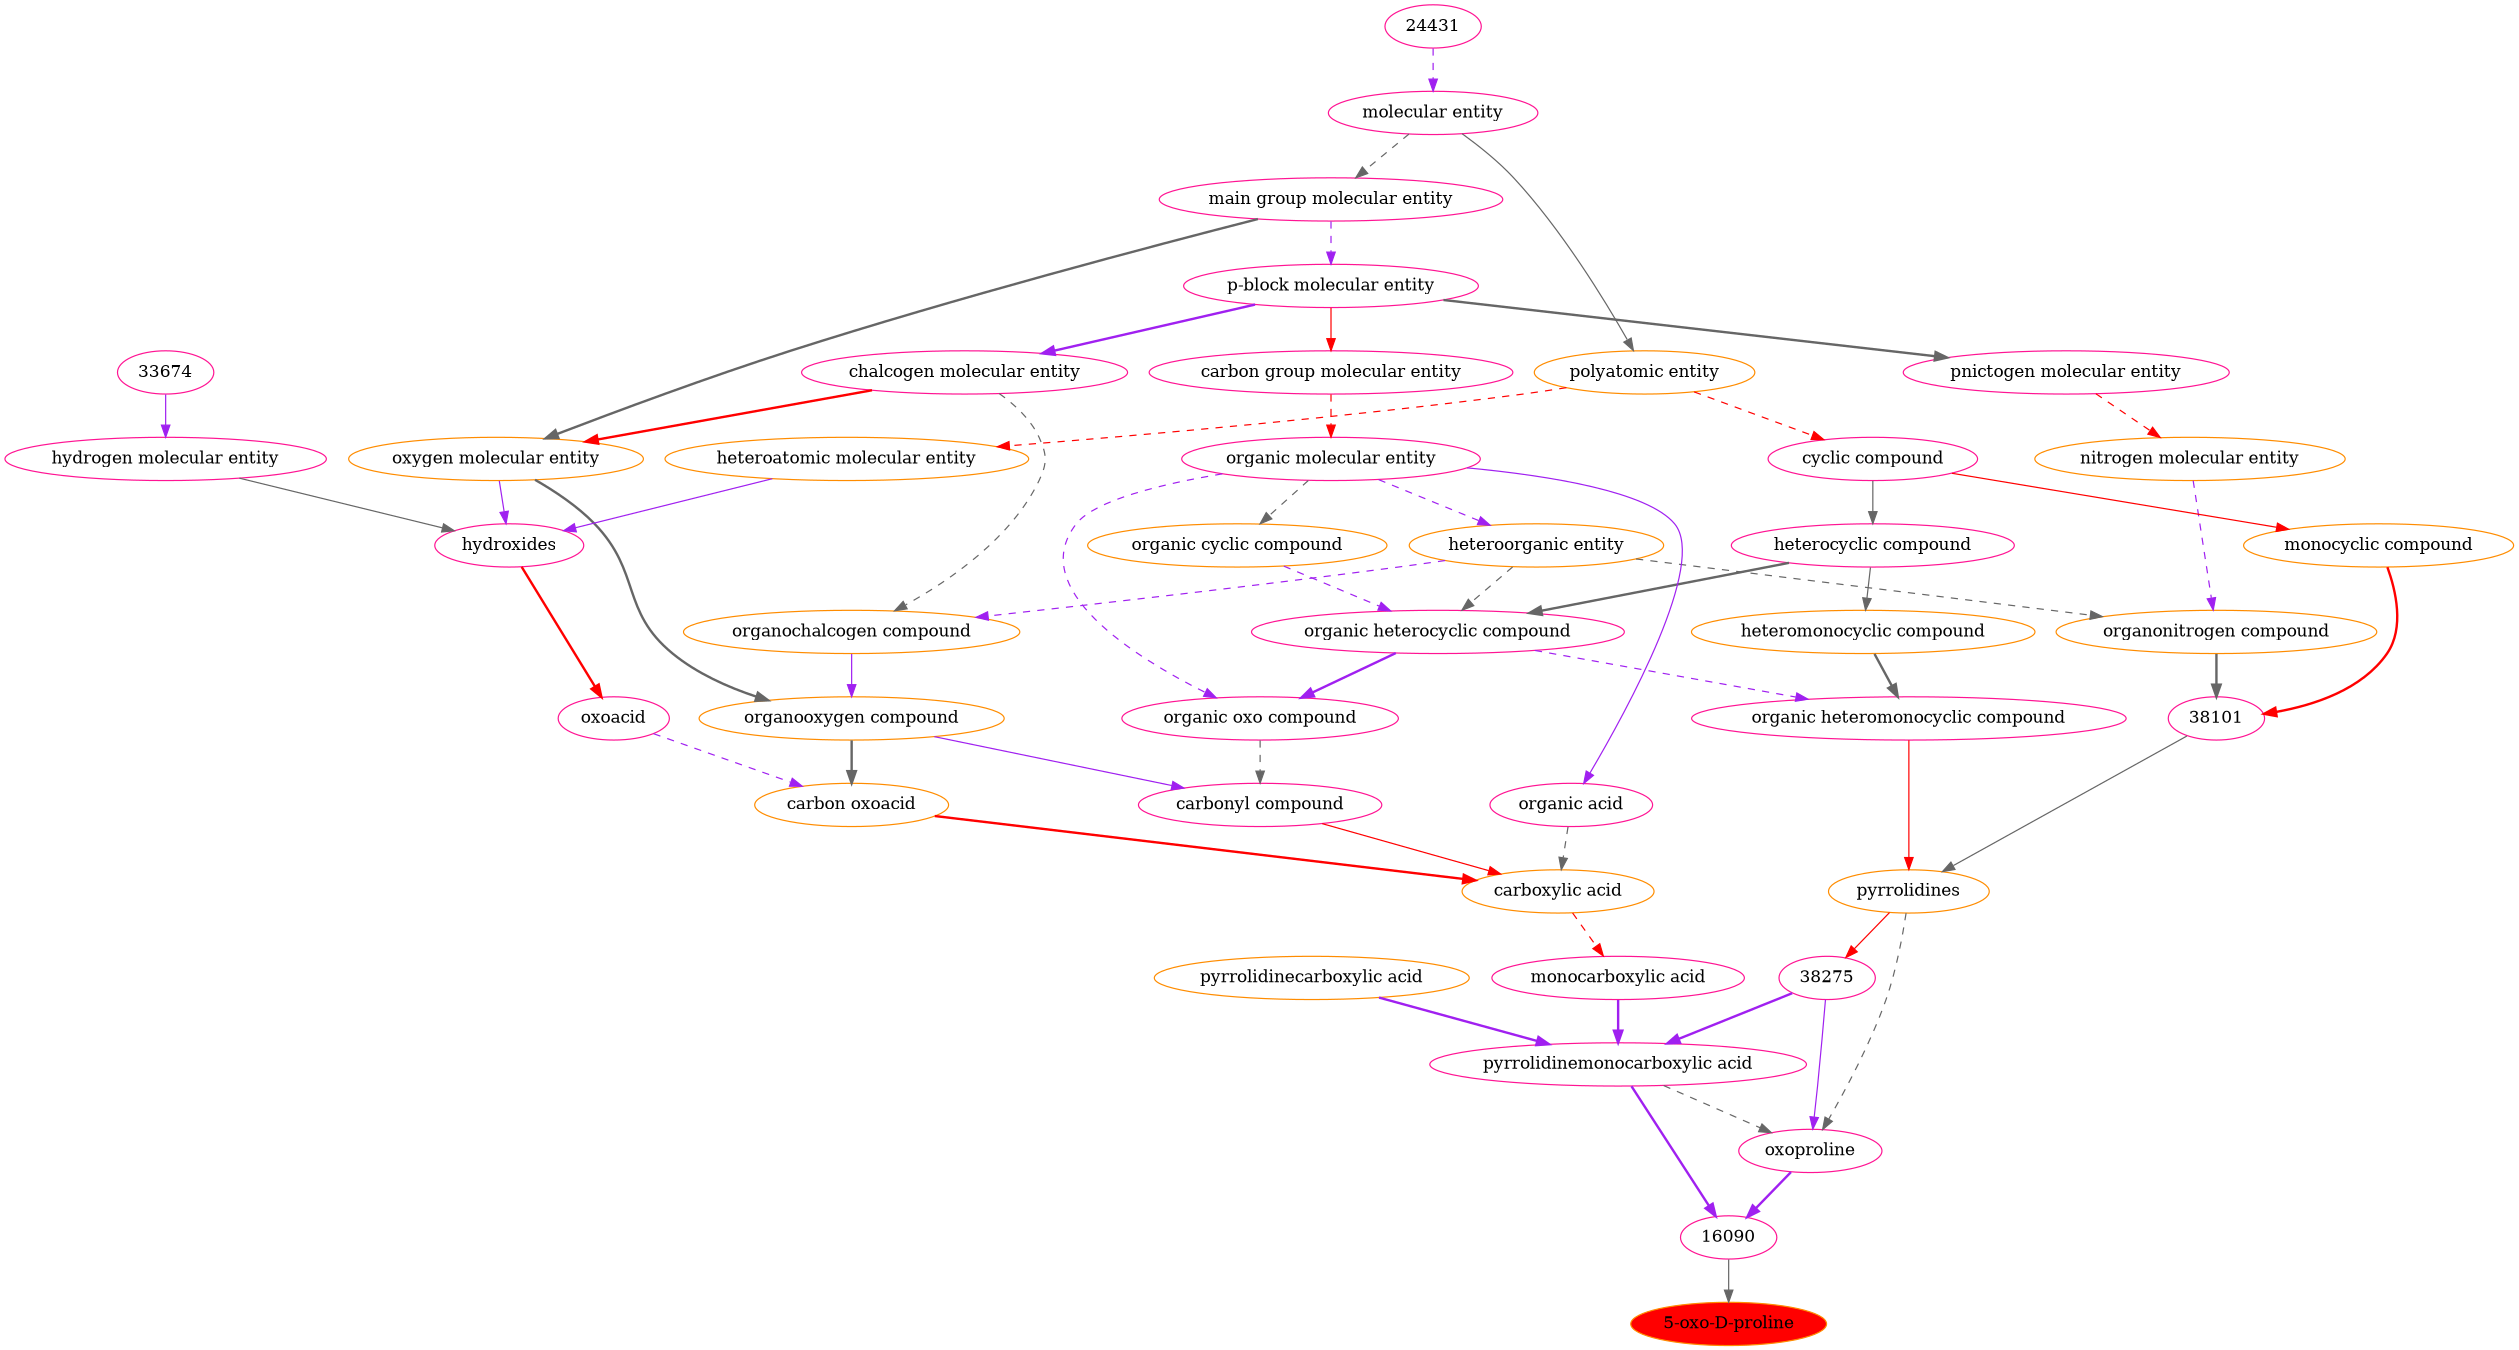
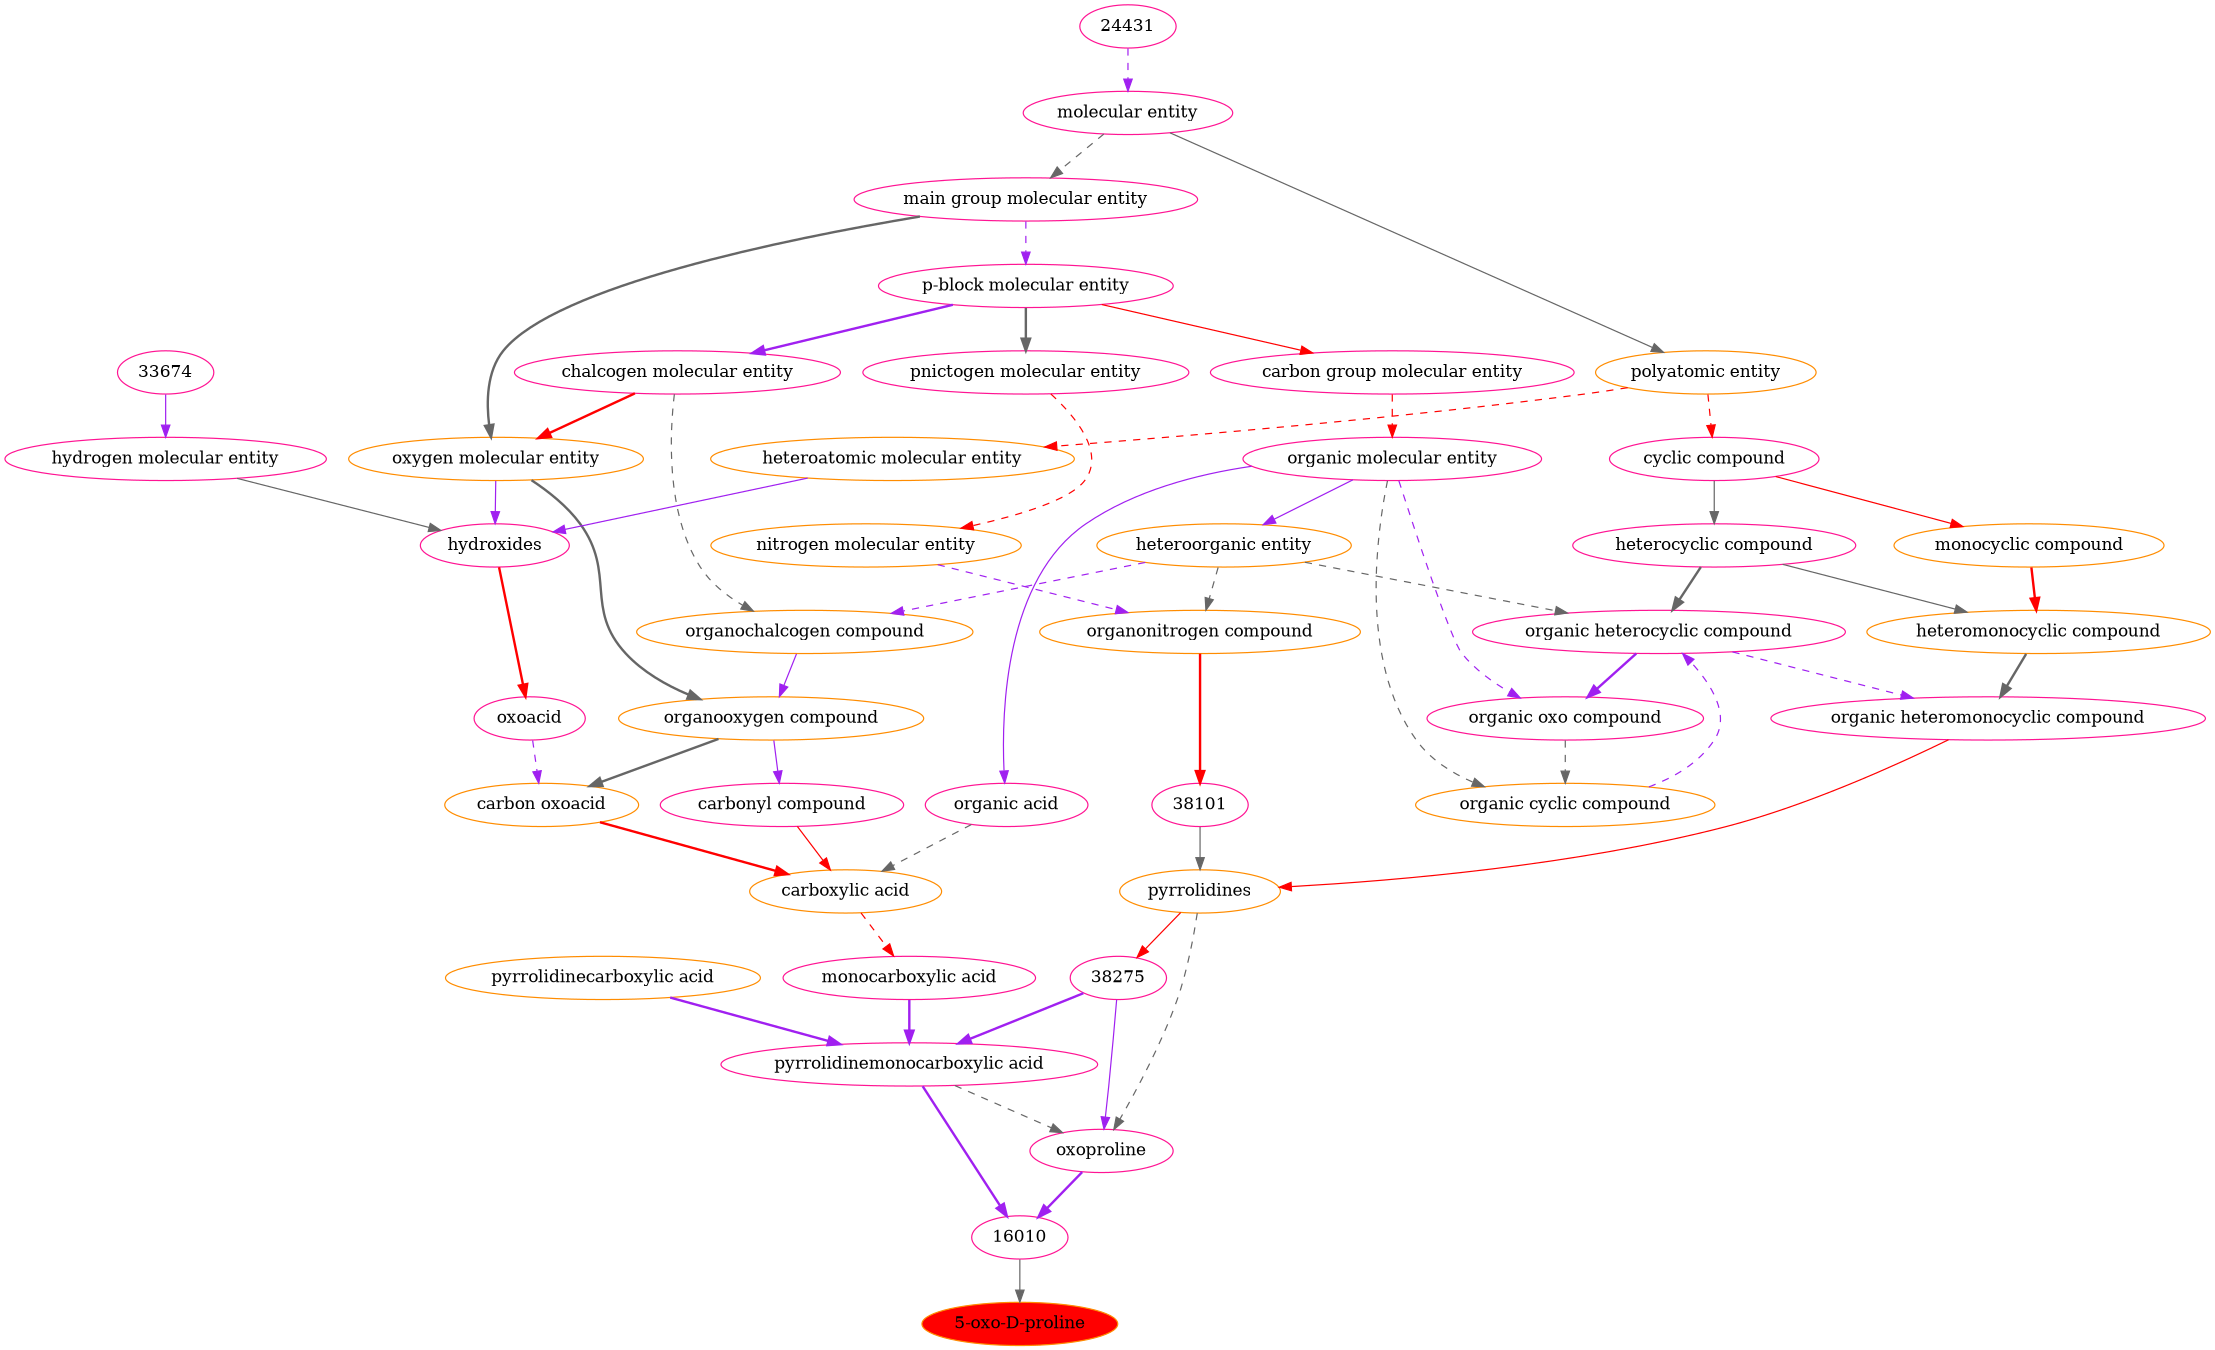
(1429, 500) -> (1313, 500)
(2374, 668) -> (2033, 583)
(2216, 669) -> (1200, 712)
(1260, 756) -> (1565, 756)
(1729, 1237) -> (1020, 1237)
